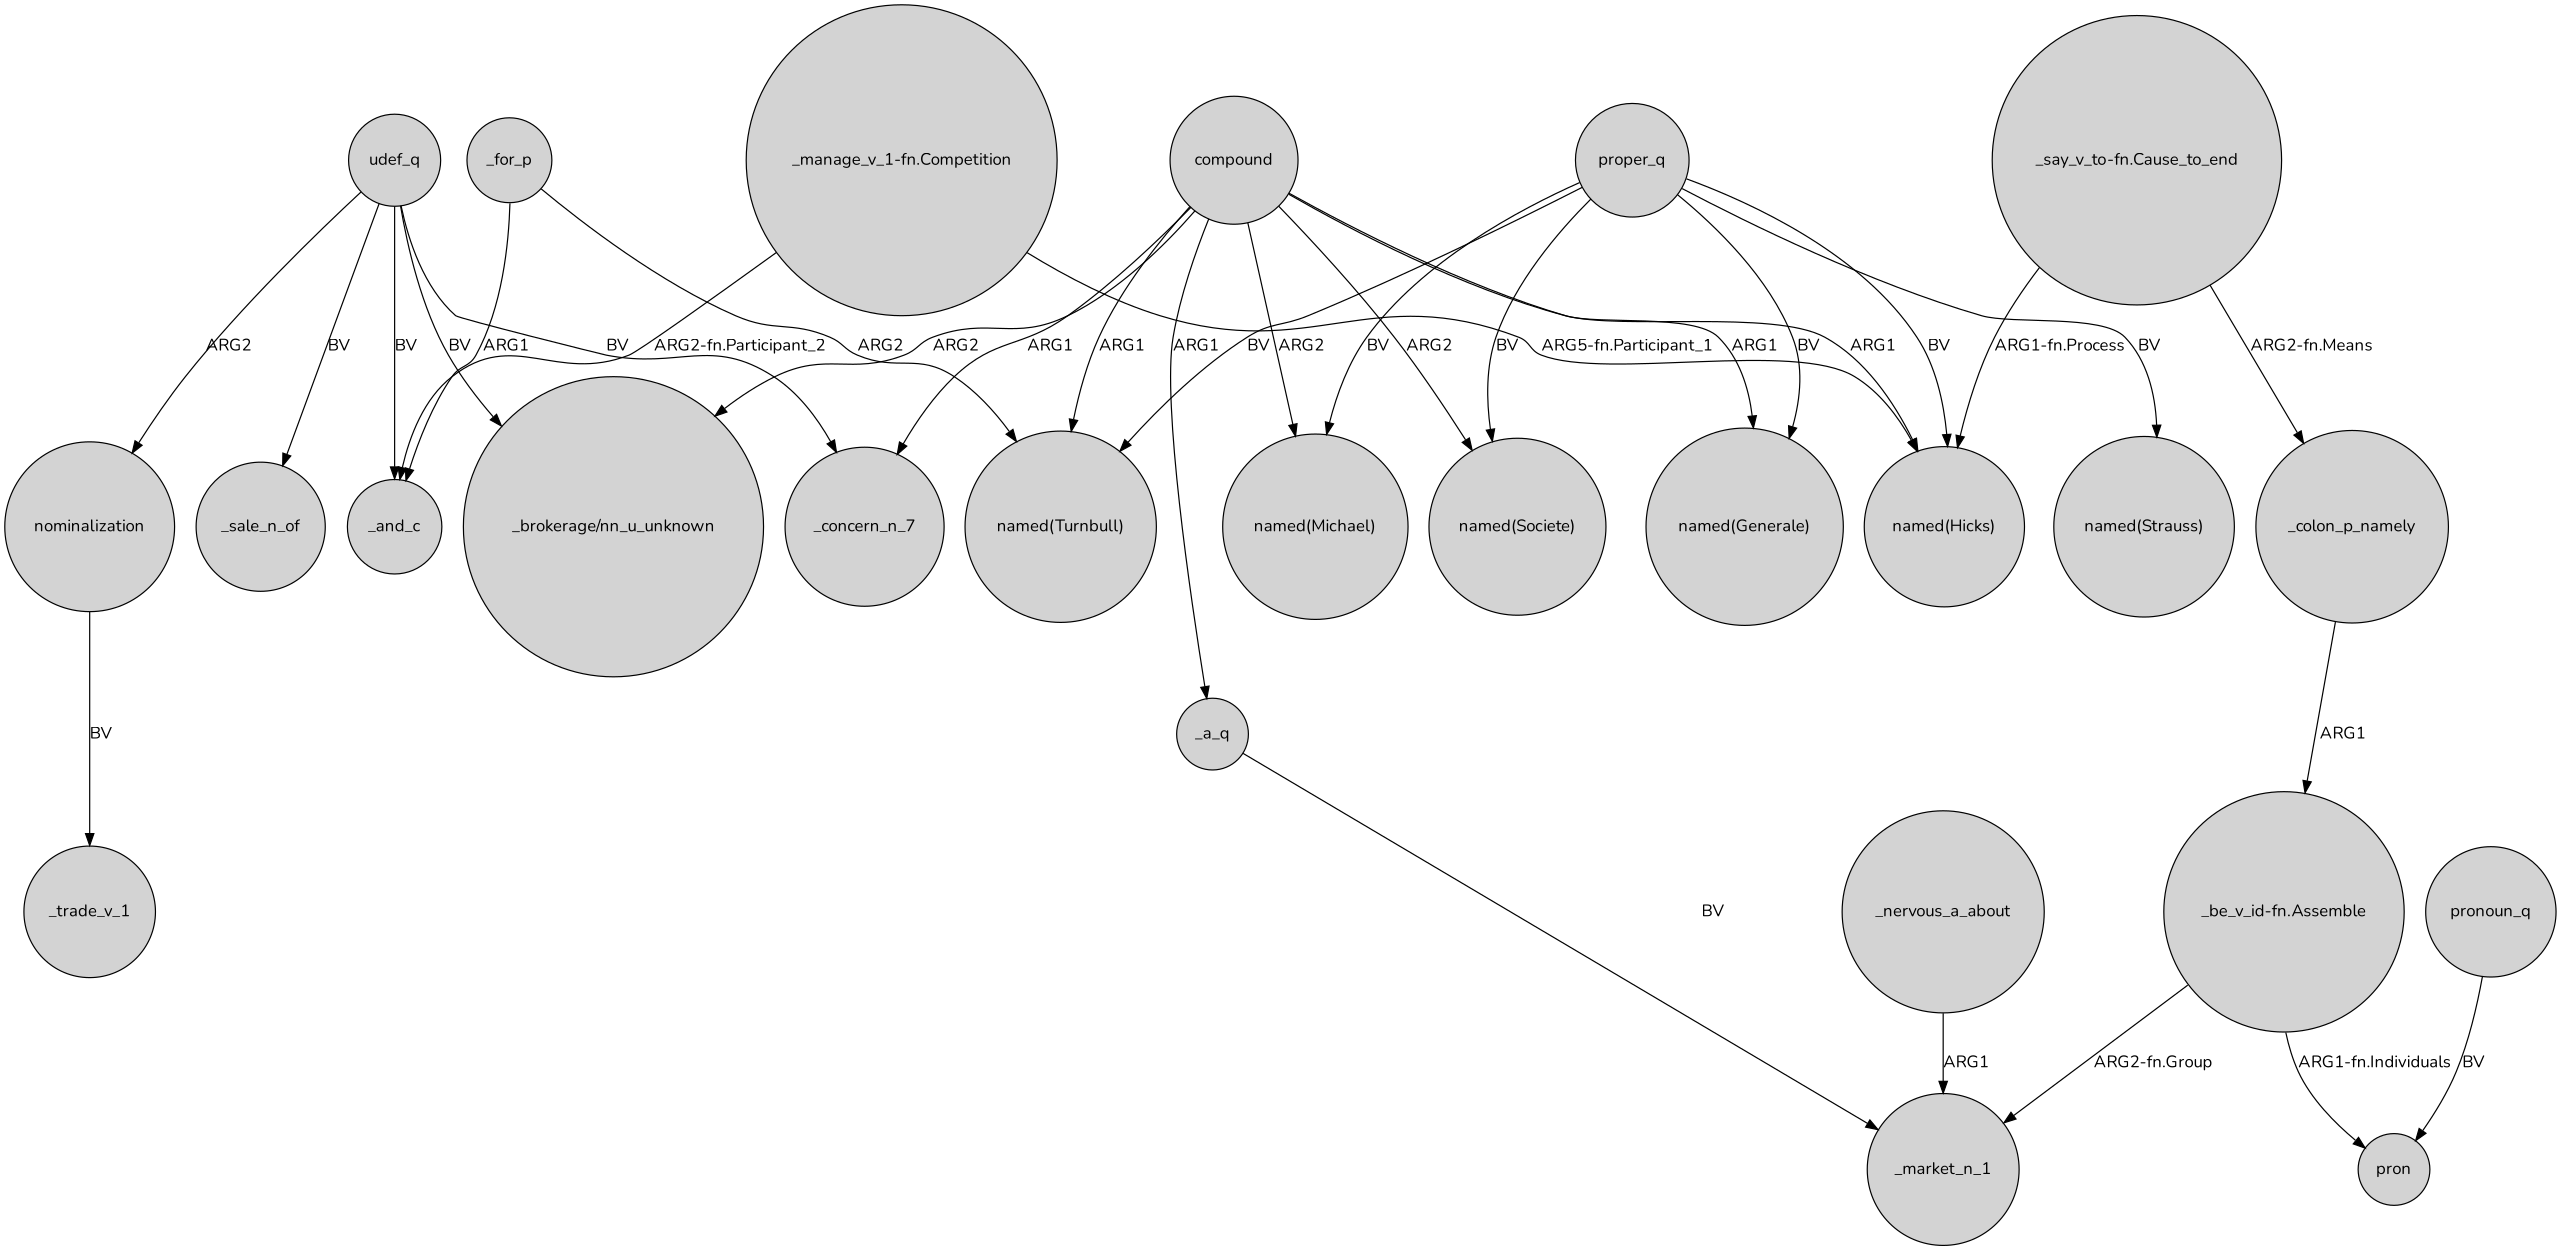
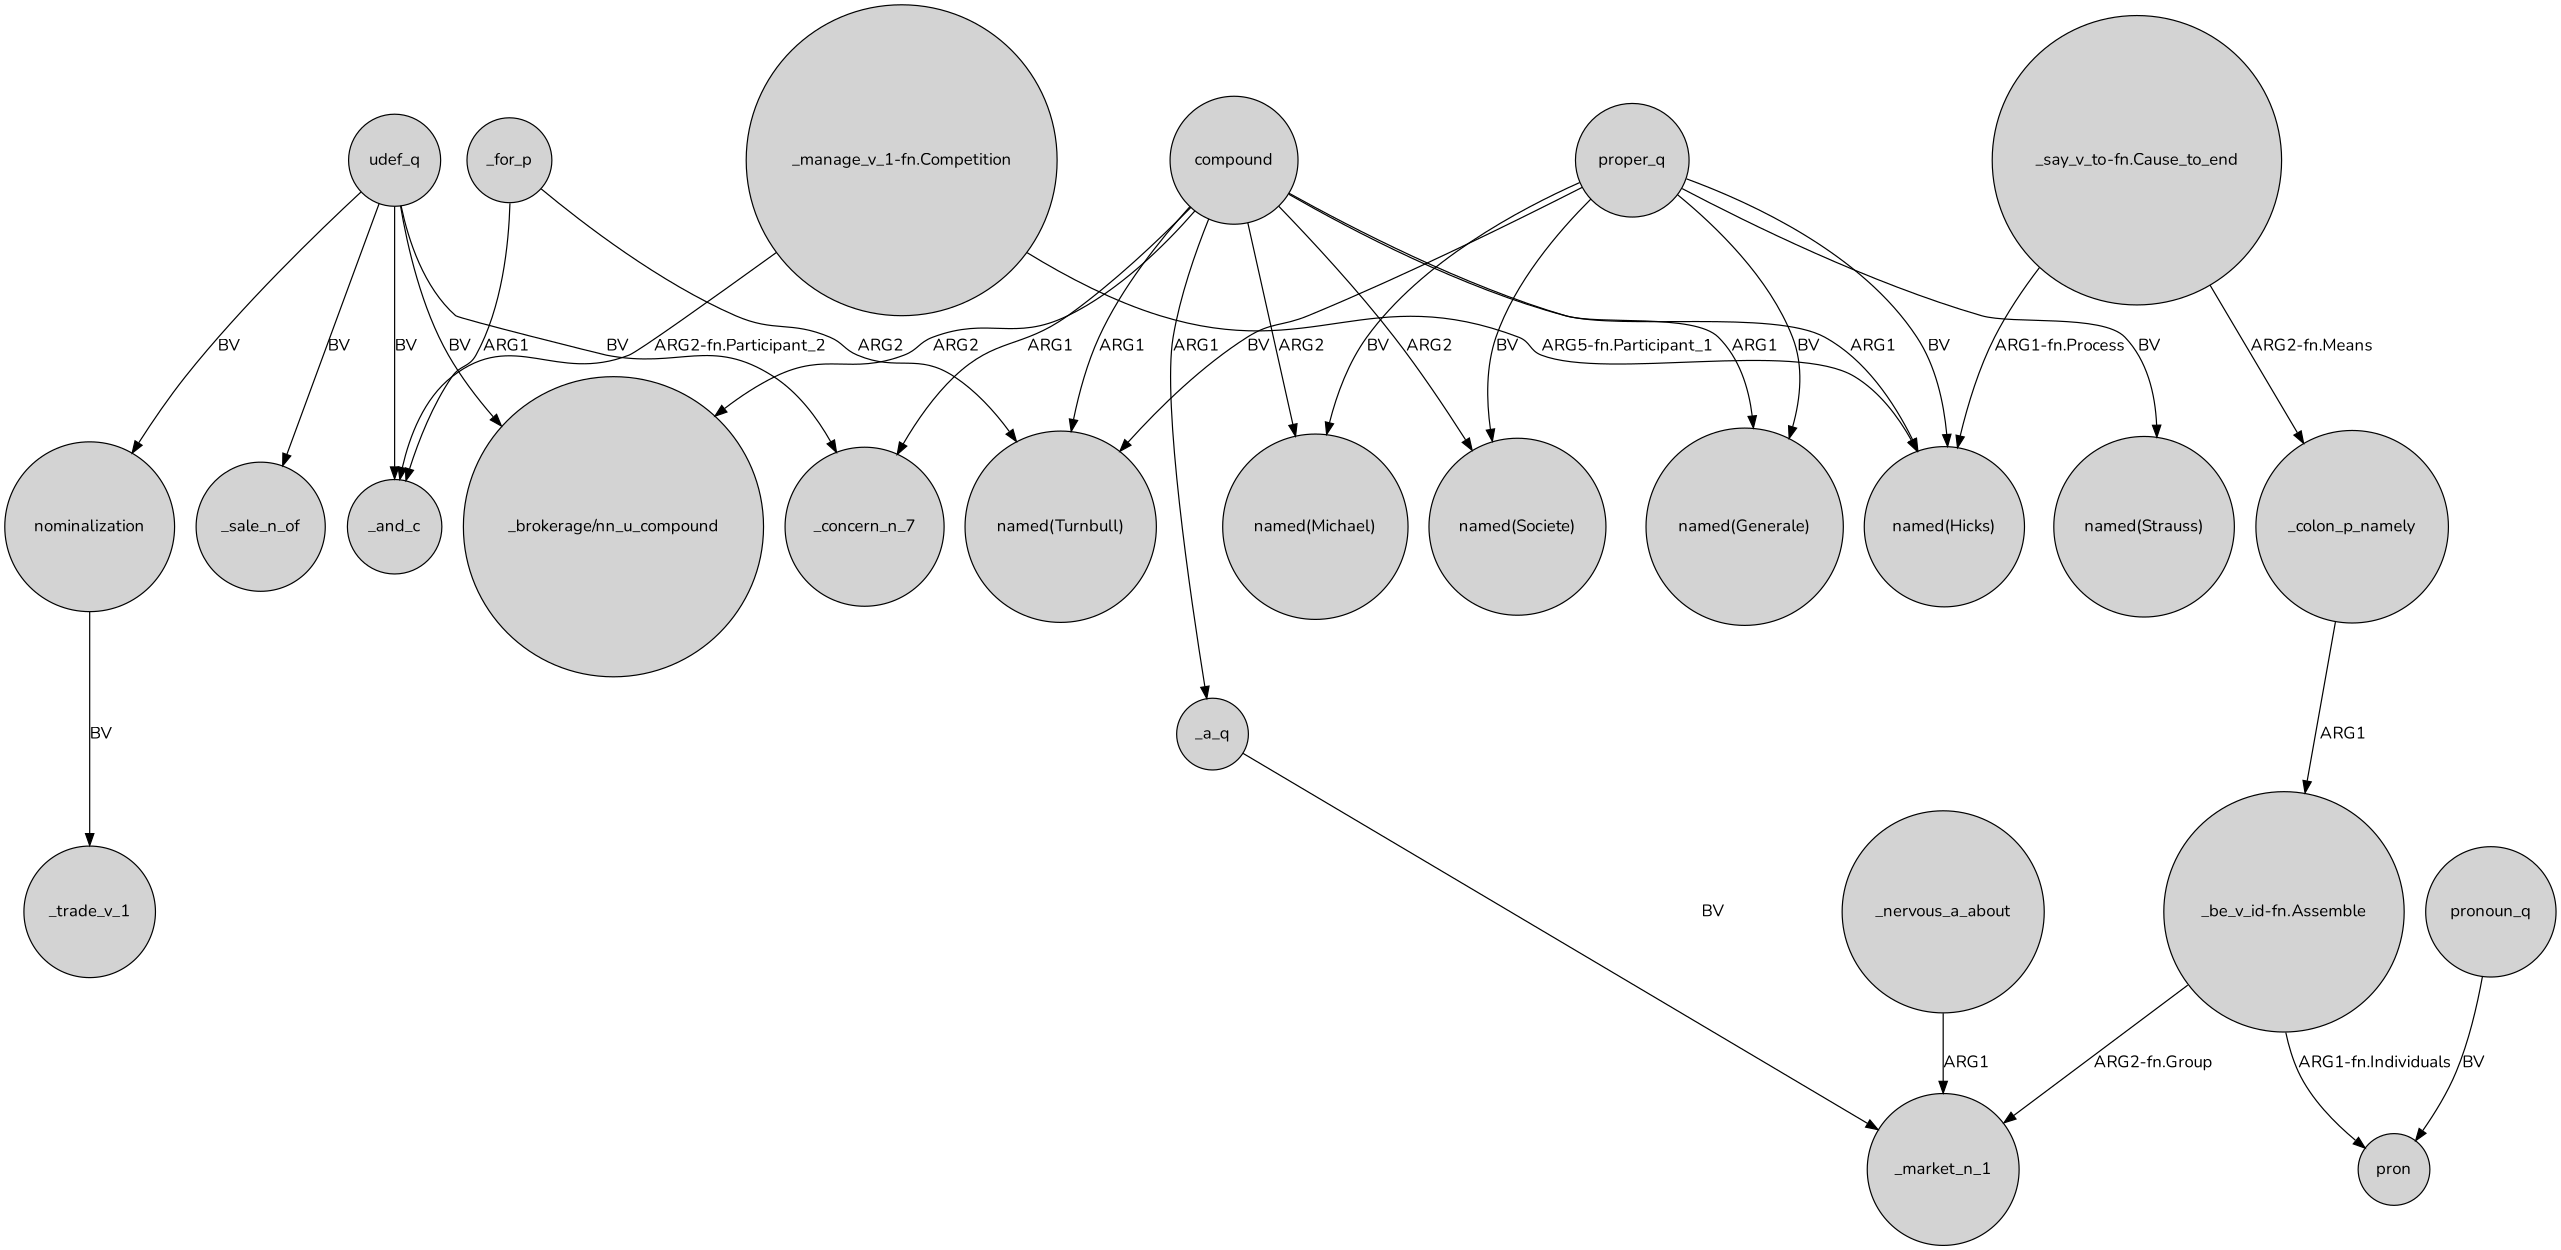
(229, 346) -> (229, 346)
(613, 527) -> (613, 527)
